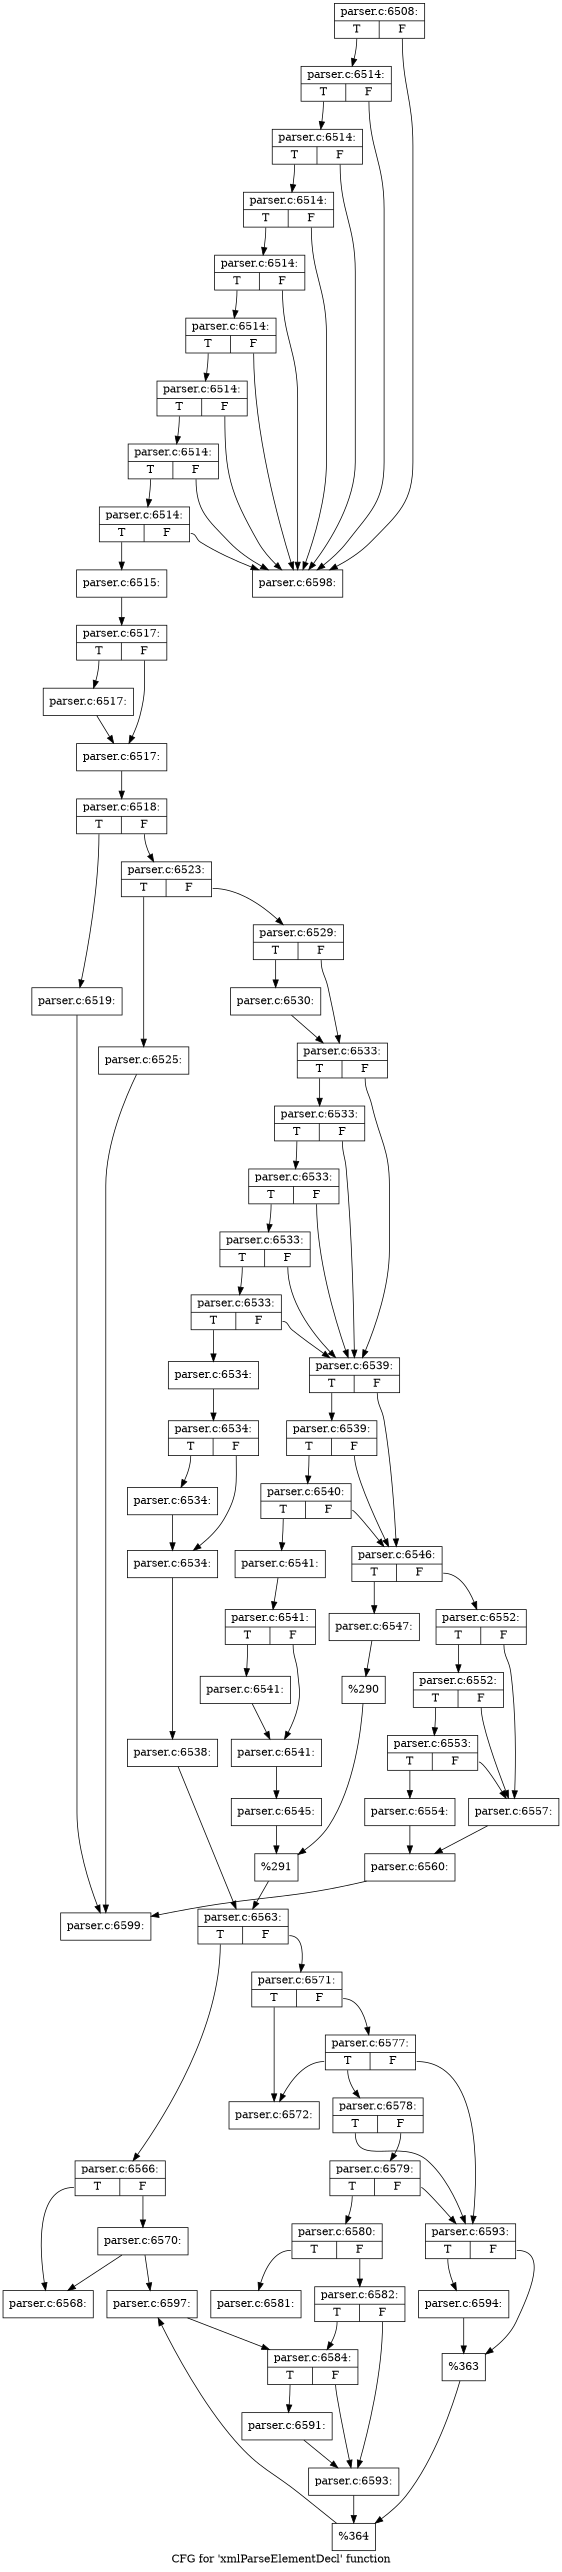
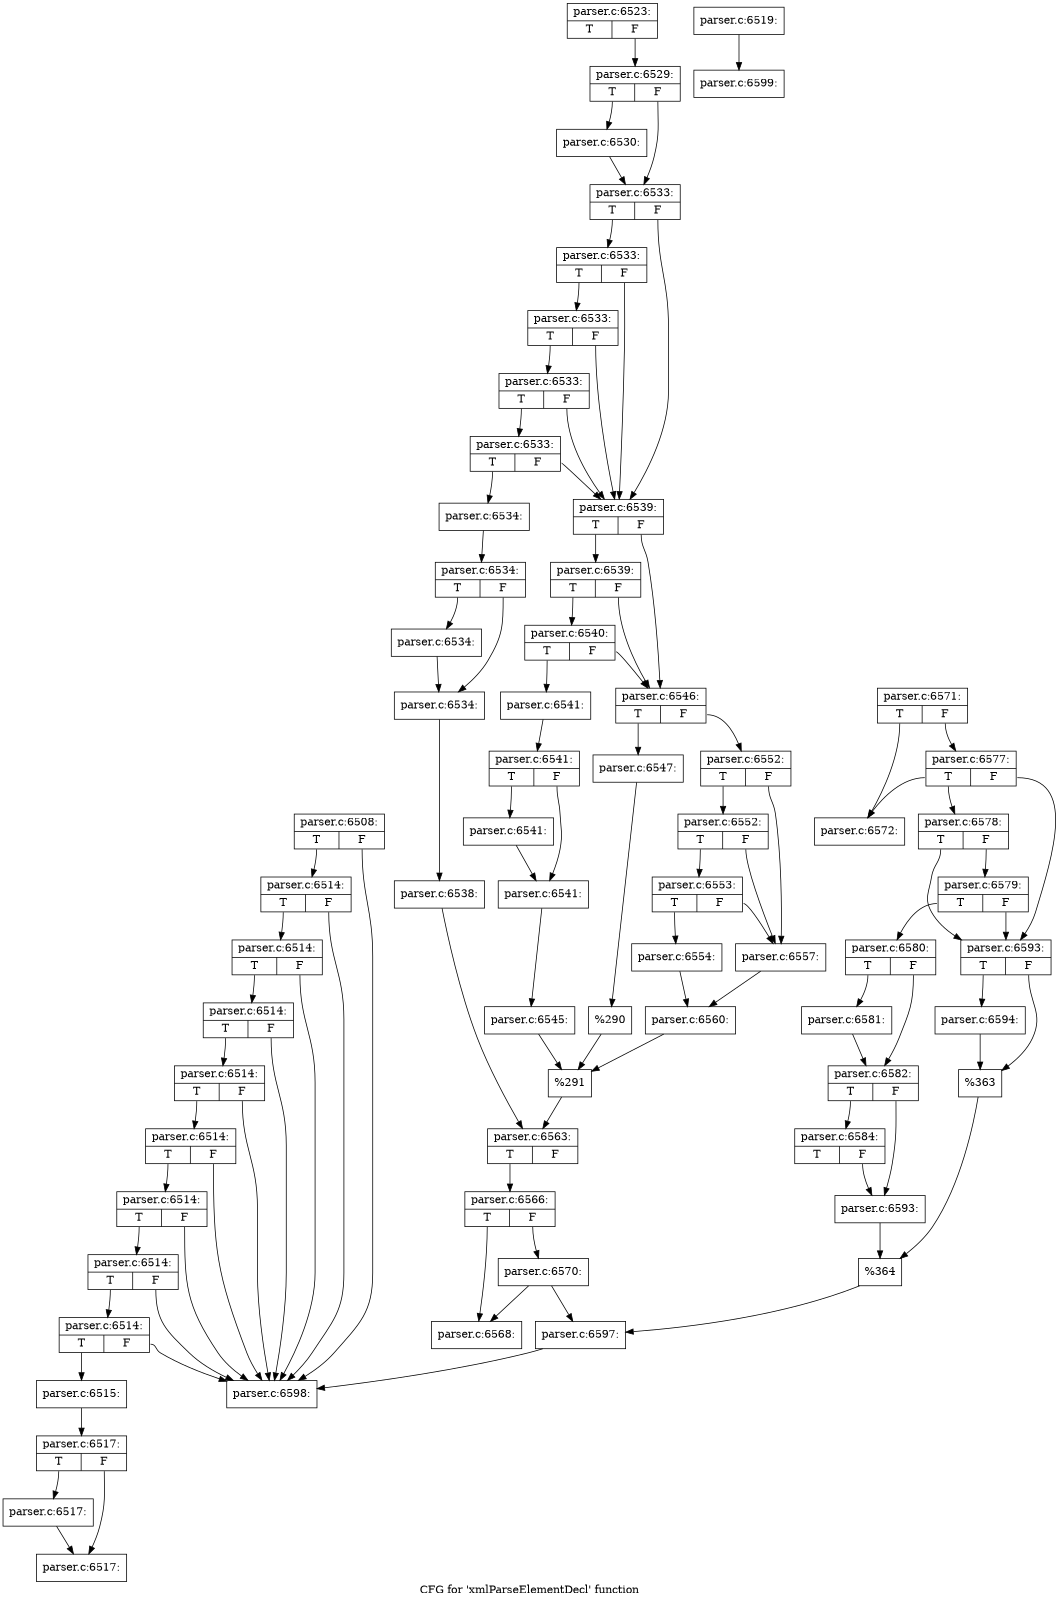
(122, 816) -> none
none -> (858, 1046)
(144, 1061) -> none
(268, 1898) -> (631, 1051)
(301, 1947) -> none
(225, 2332) -> (434, 1372)
(287, 2426) -> none
